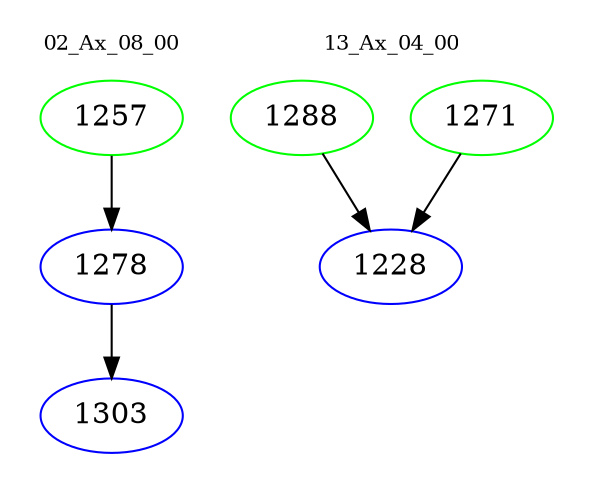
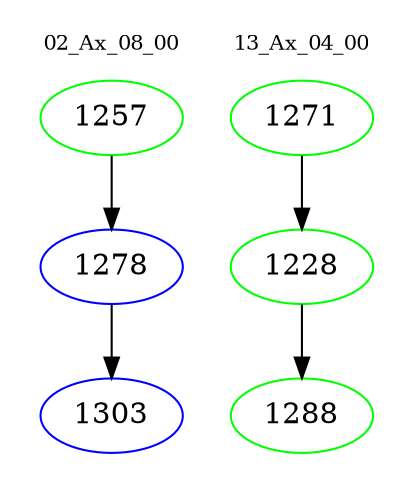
(341, 183) -> (302, 331)
(391, 267) -> (302, 267)
